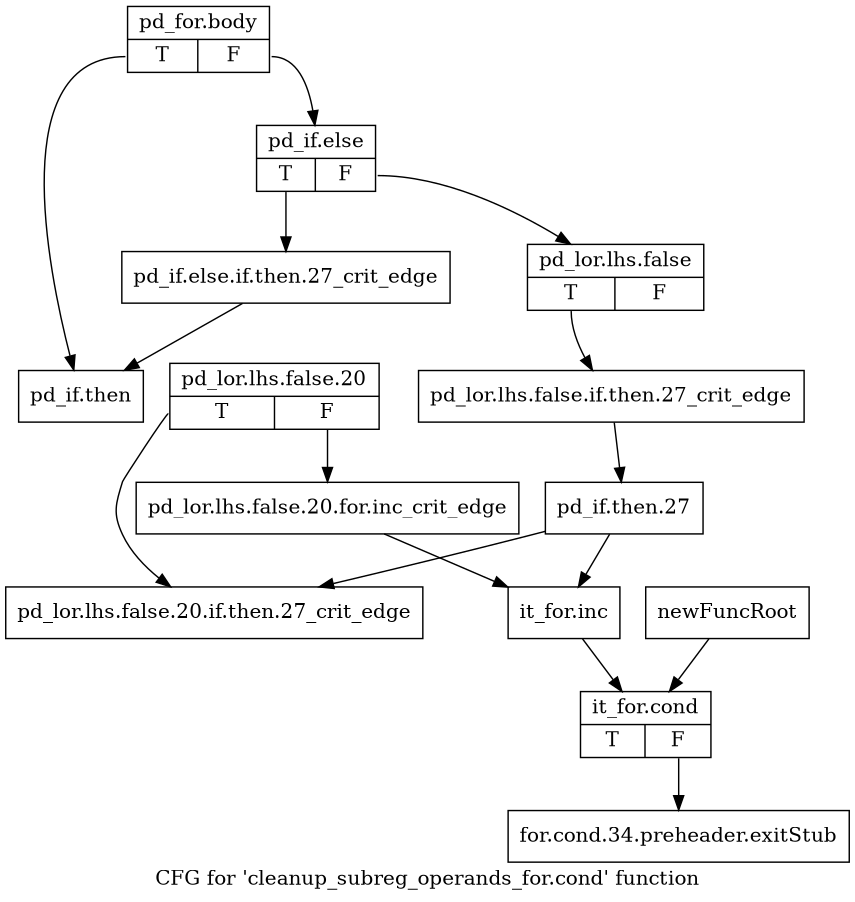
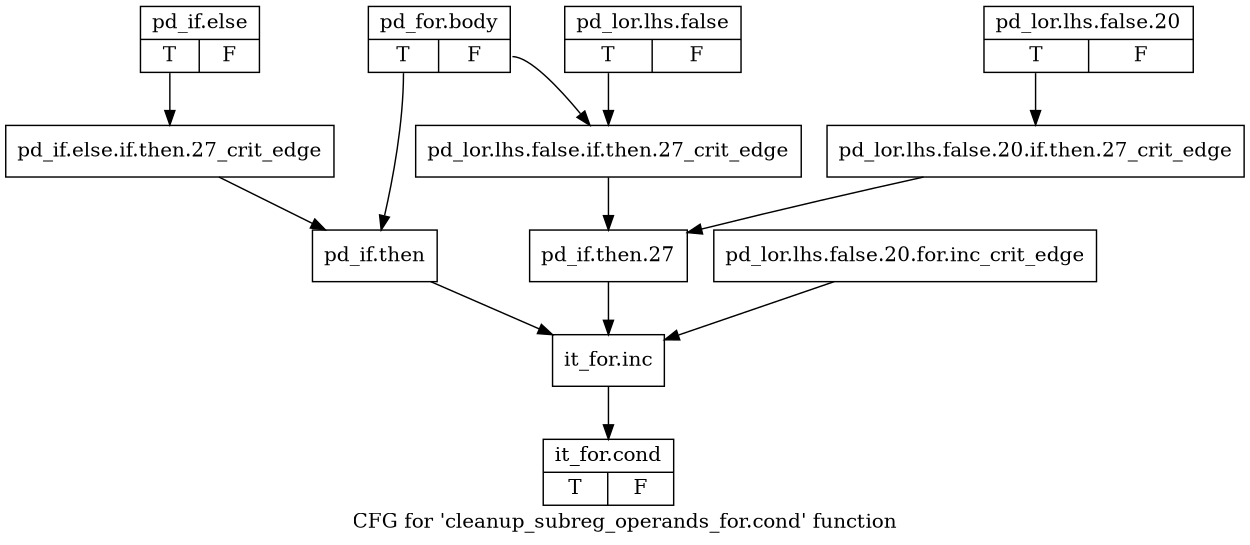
(301, 76) -> (550, 80)
(472, 194) -> none
none -> (485, 305)
(328, 449) -> none
(455, 554) -> (812, 202)
(727, 613) -> none
(679, 836) -> none
